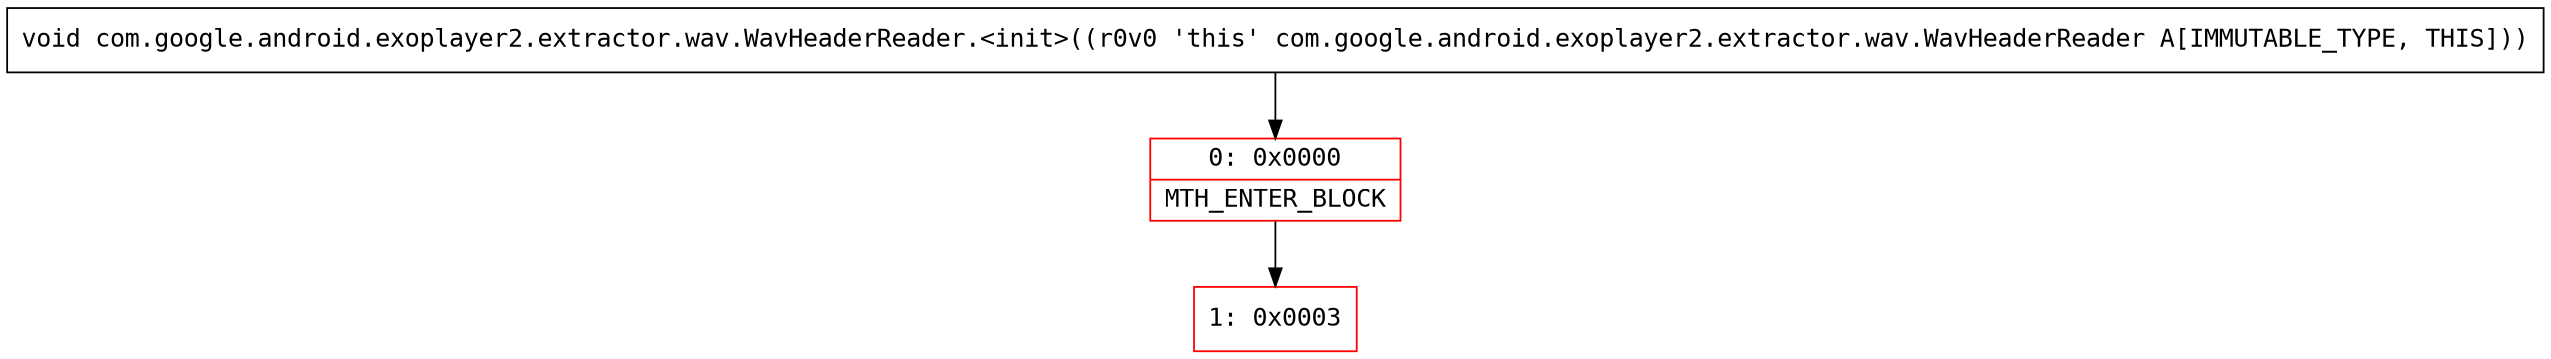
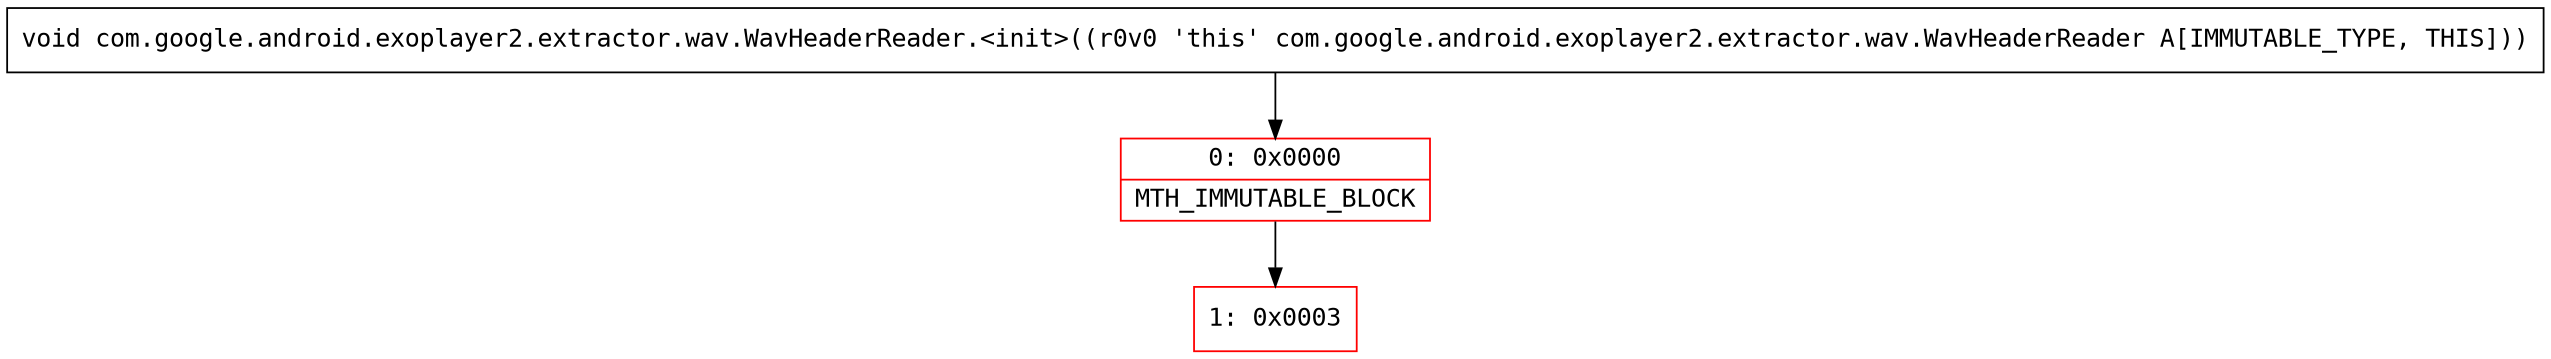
(1275, 199) -> (1275, 199)
